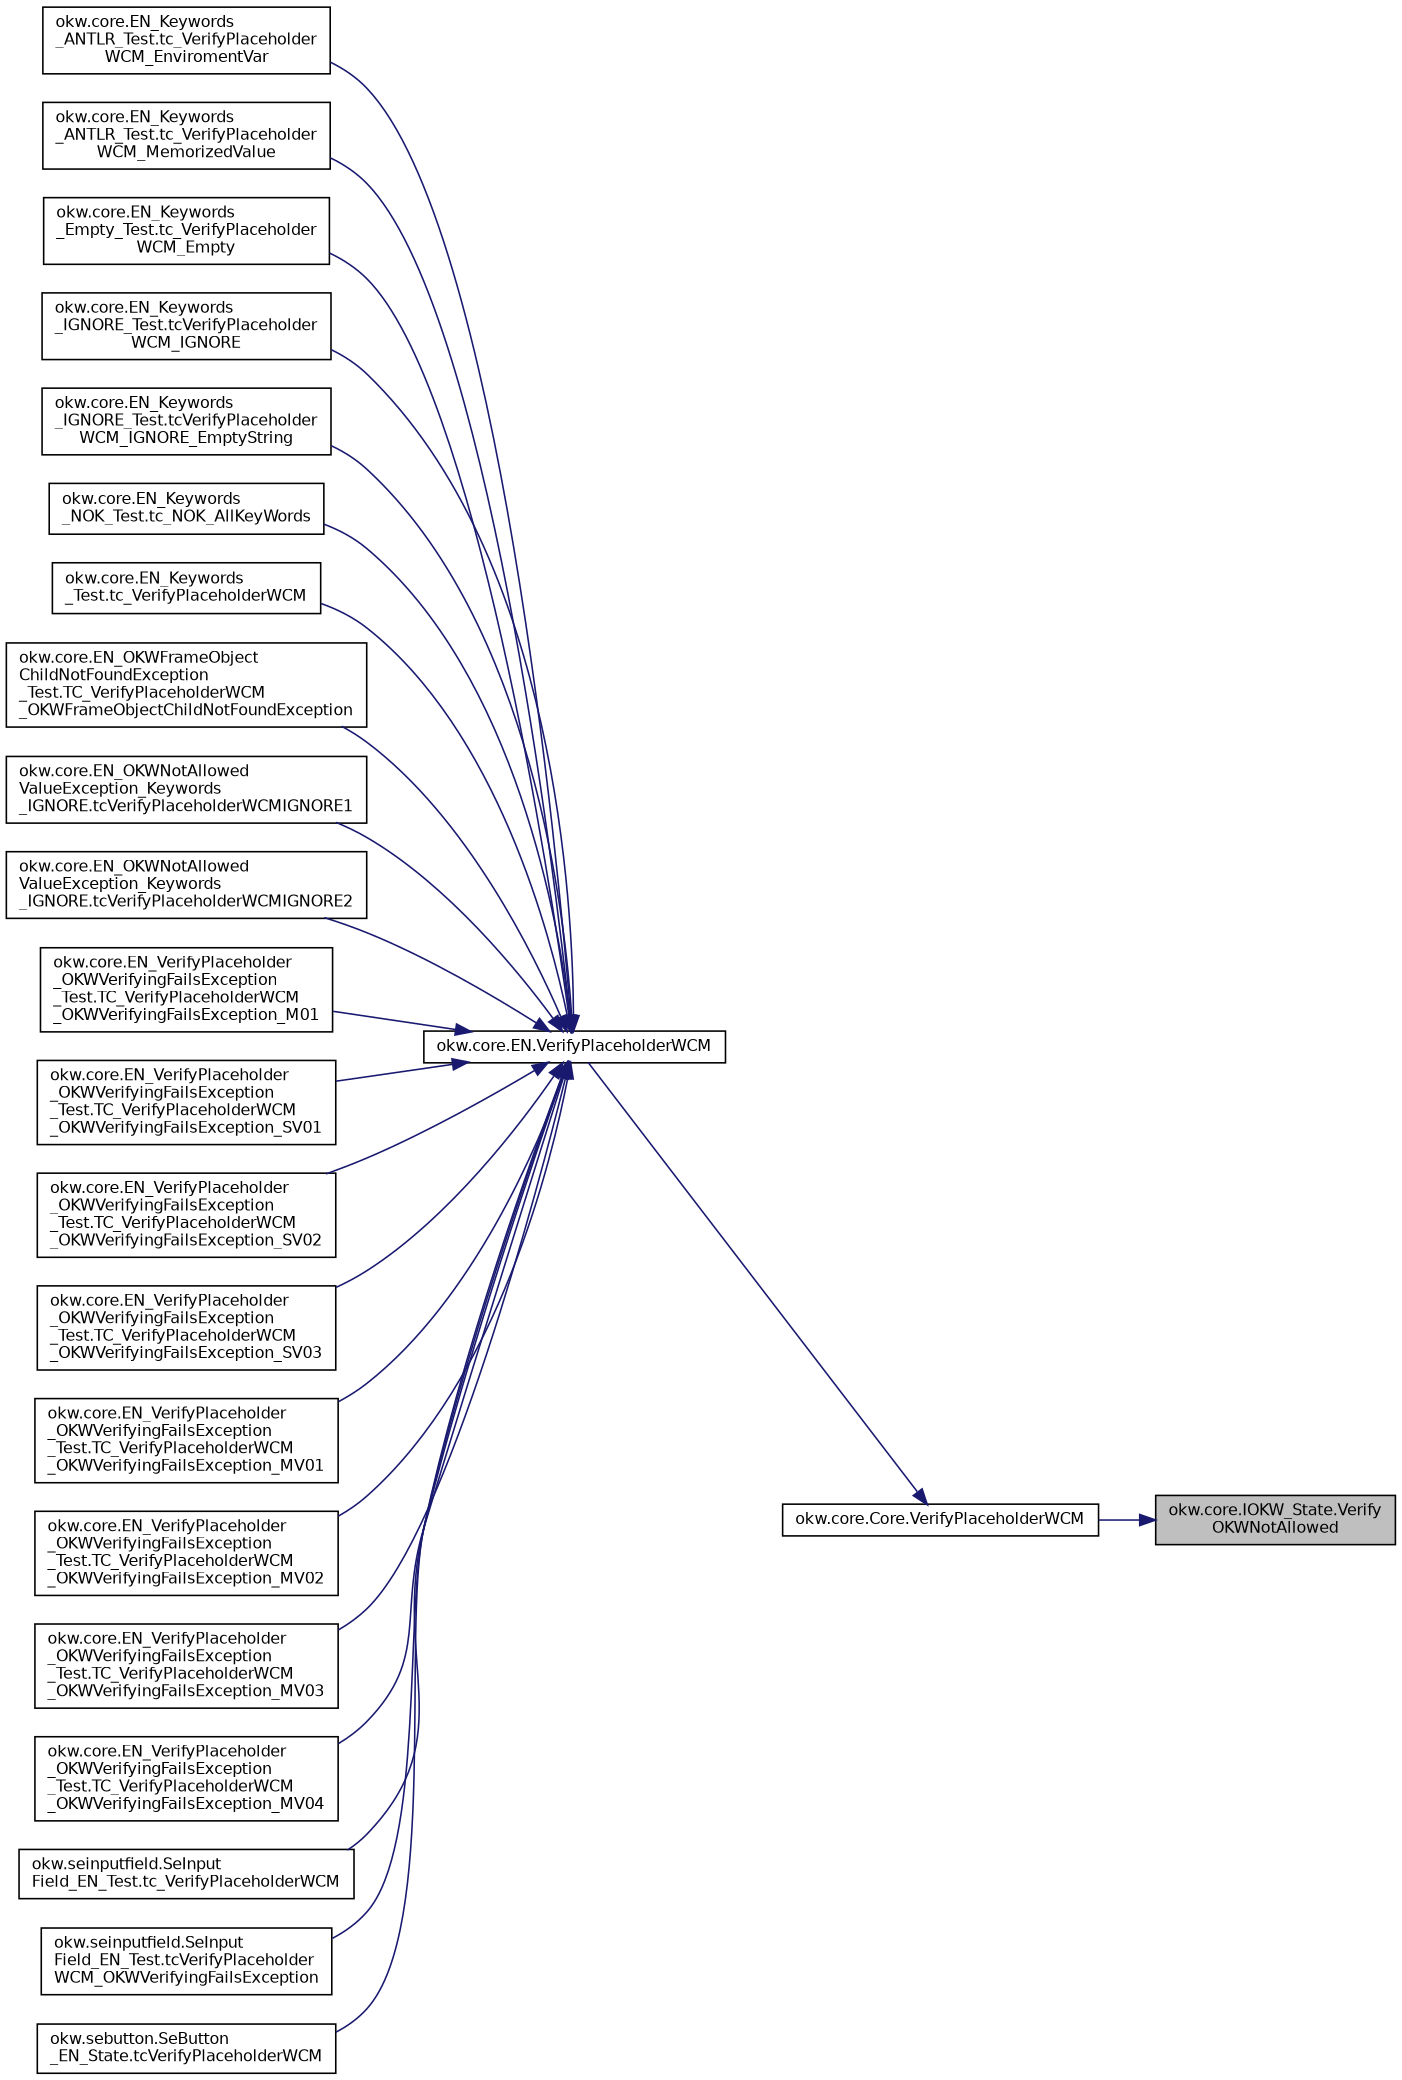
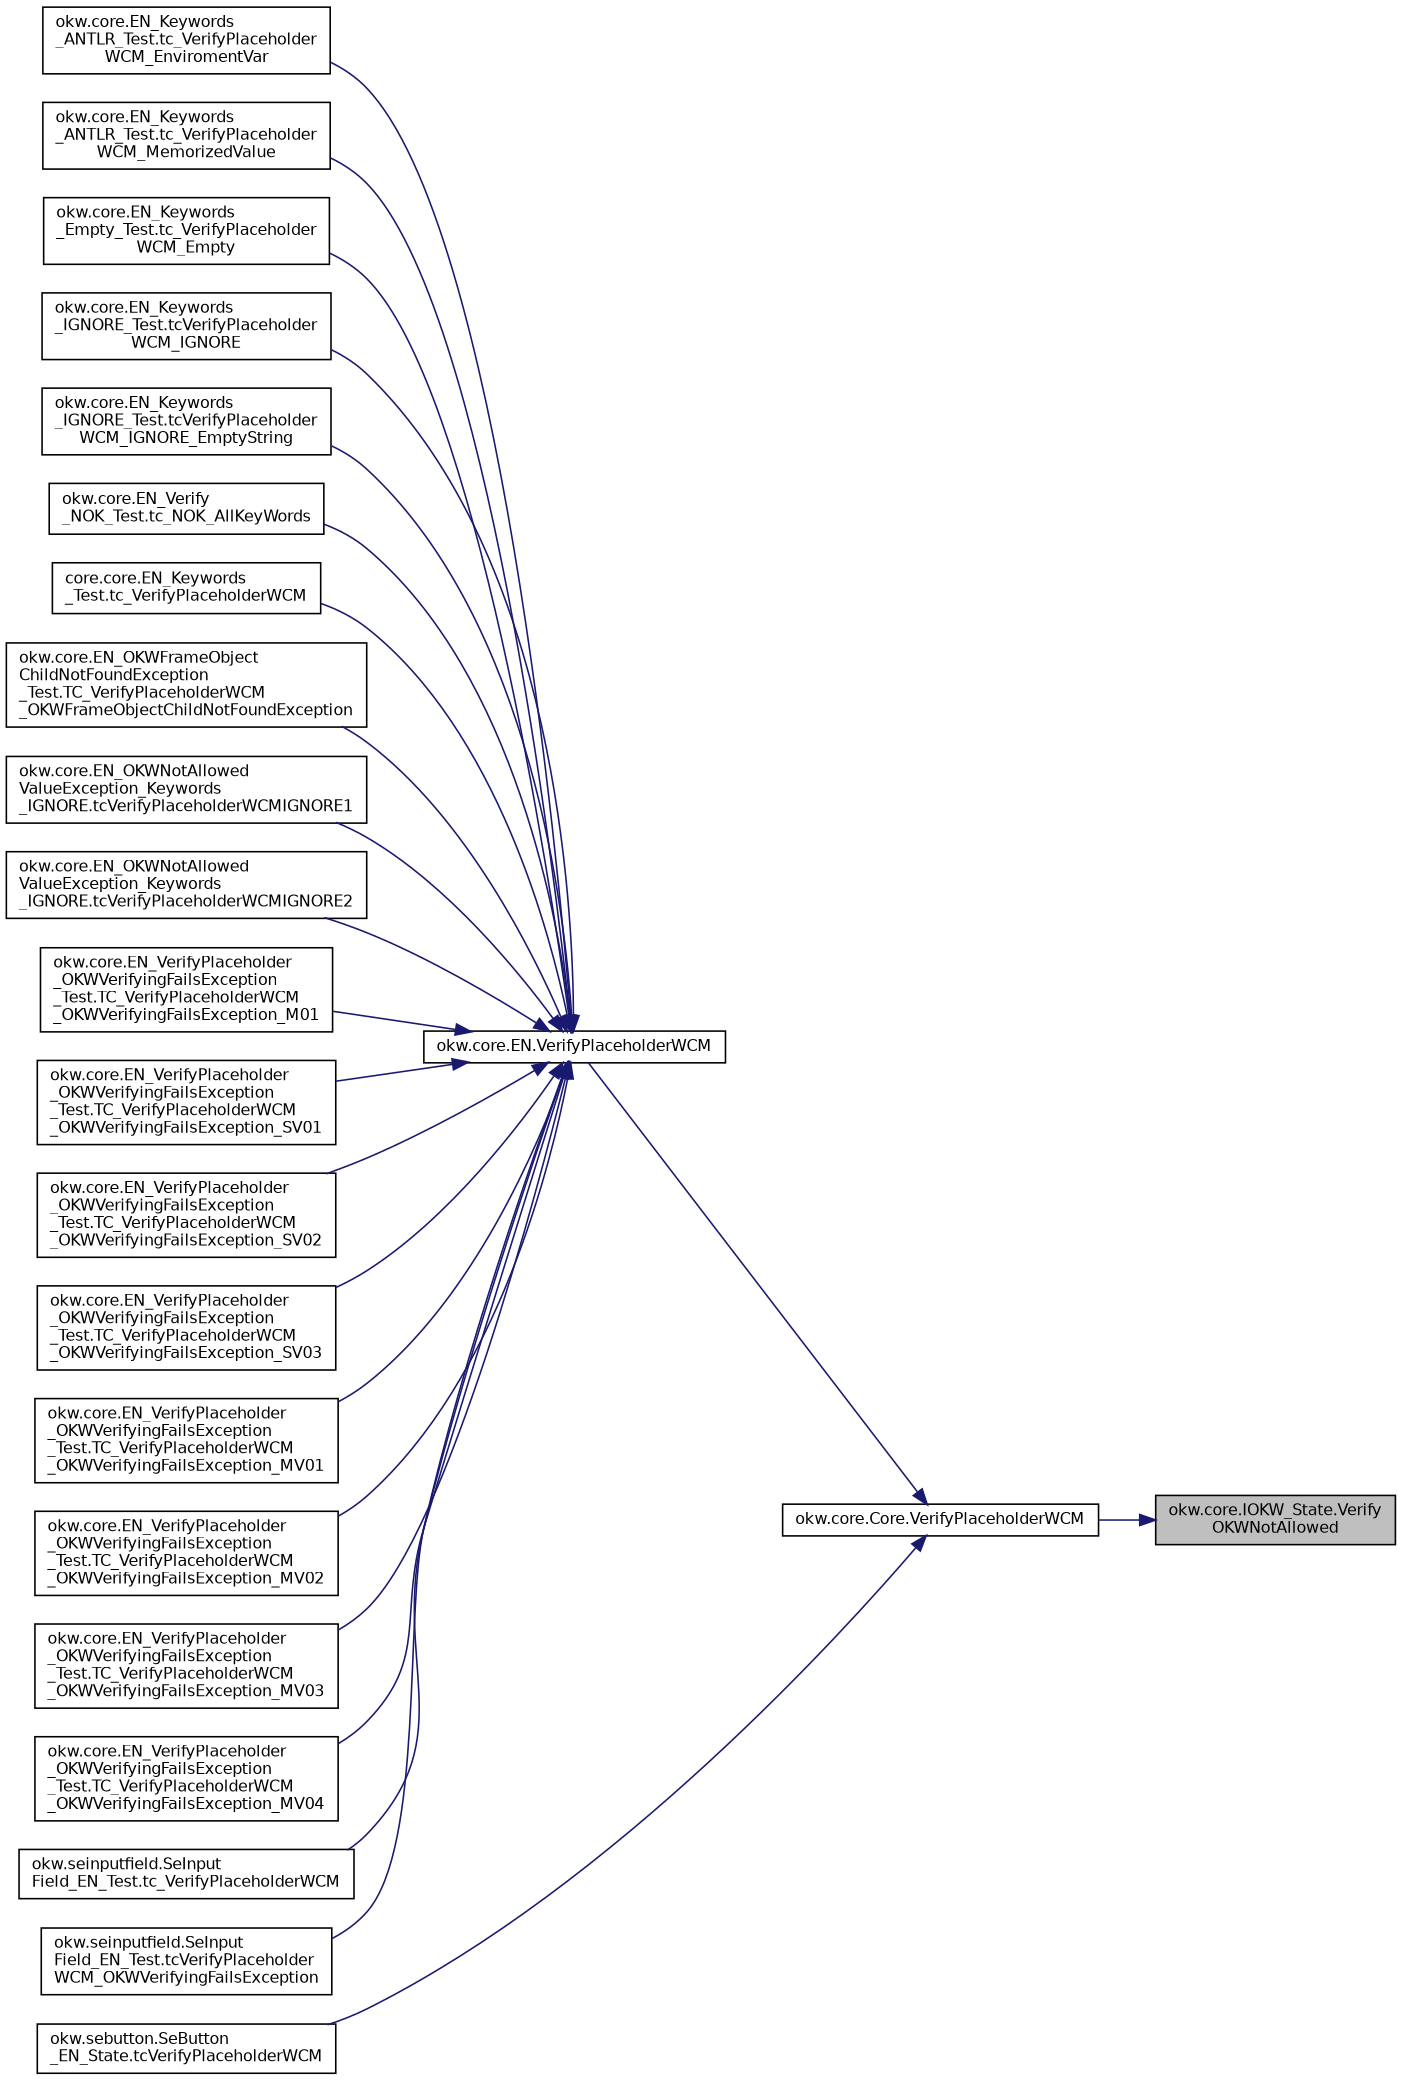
(187, 509) -> (187, 509)
(187, 588) -> (187, 588)
(413, 1806) -> (646, 1817)
